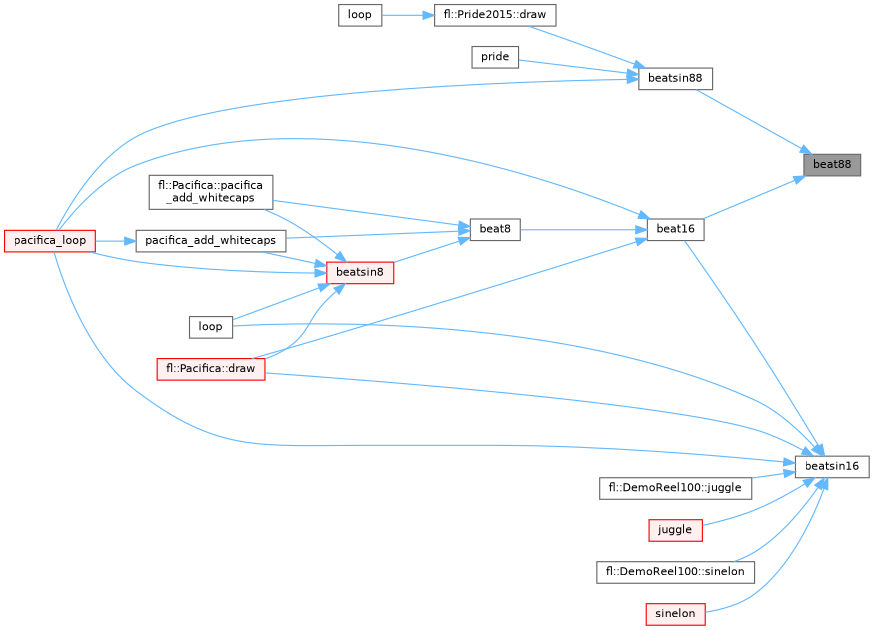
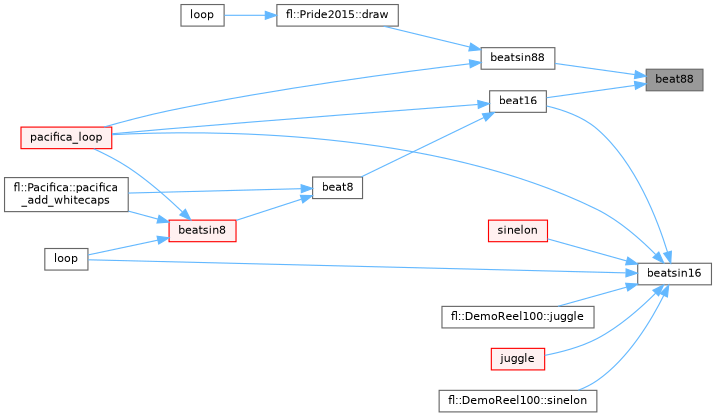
(495, 57) -> none
(211, 241) -> none
(211, 369) -> none
